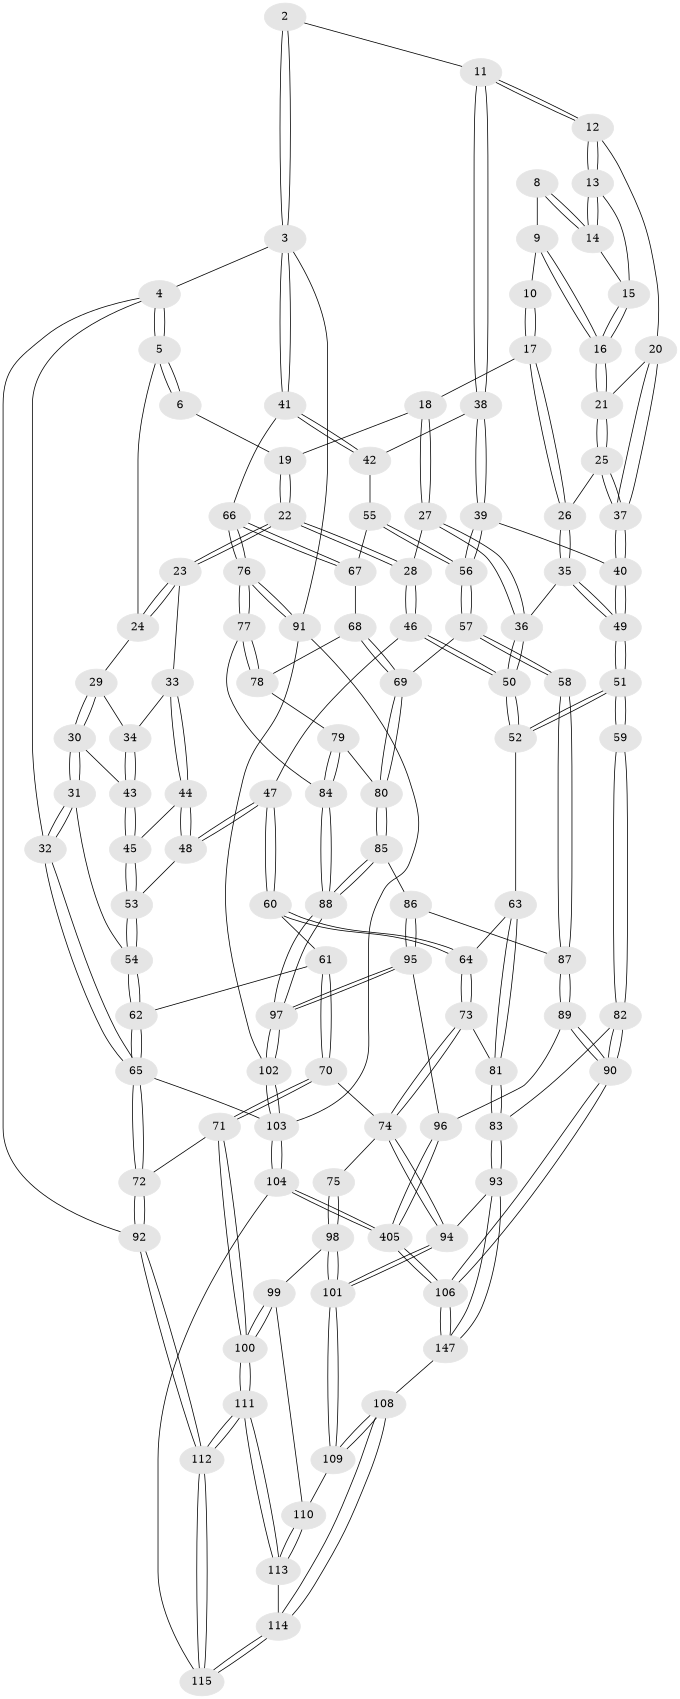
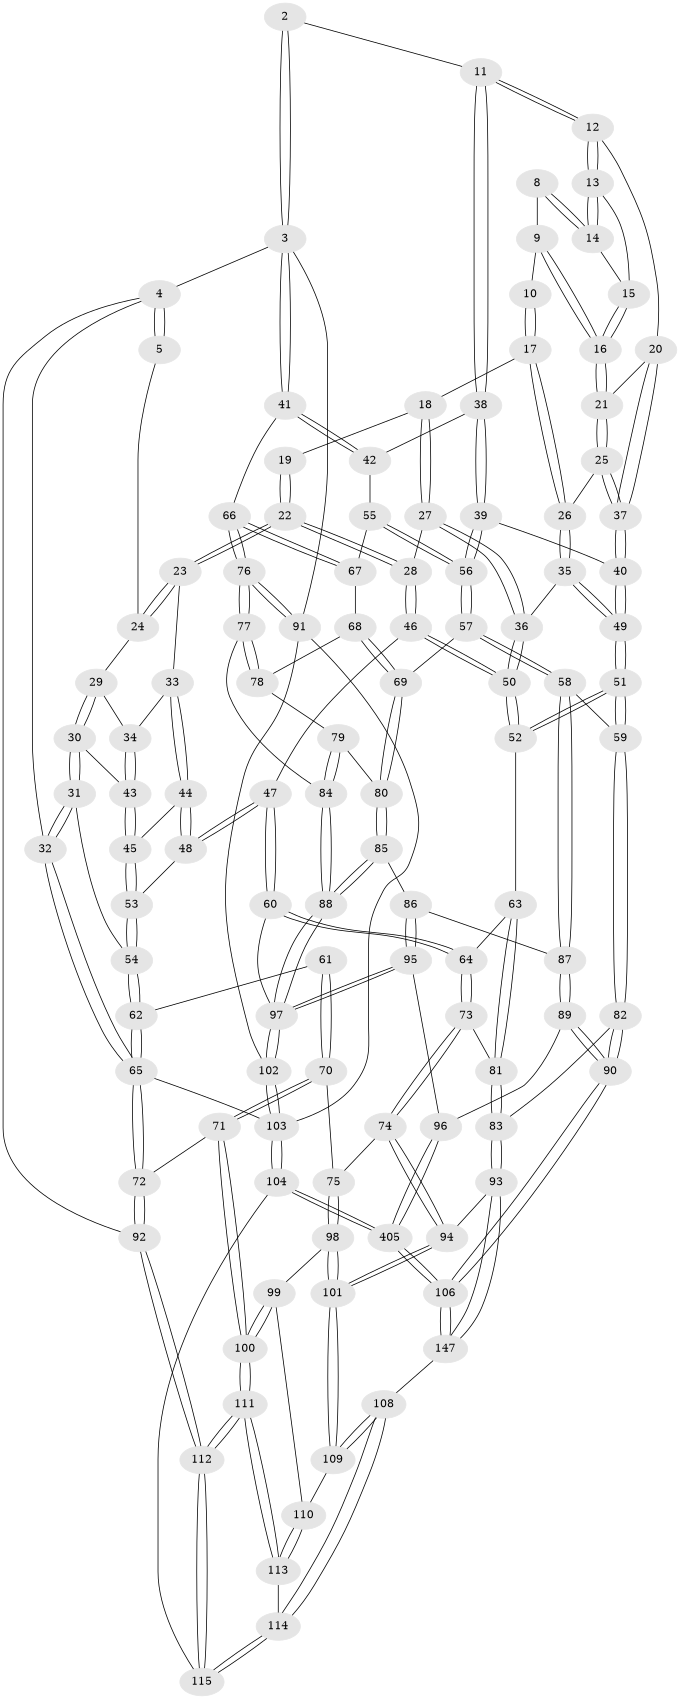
(180, 405) -> none
none -> (593, 711)
(295, 929) -> (258, 961)
(356, 1099) -> (330, 1127)
